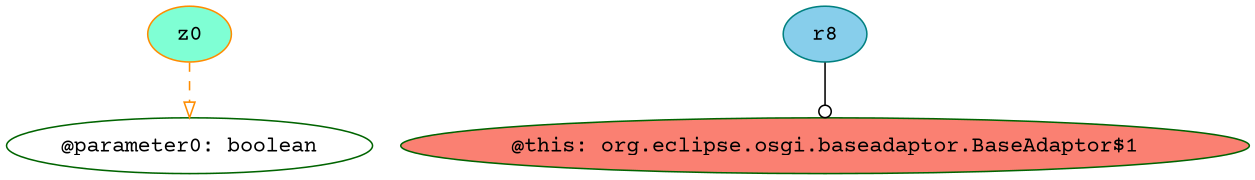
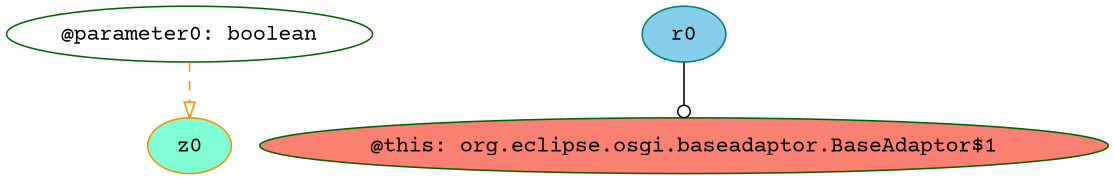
(825, 34) -> (684, 34)
(190, 82) -> (190, 82)
